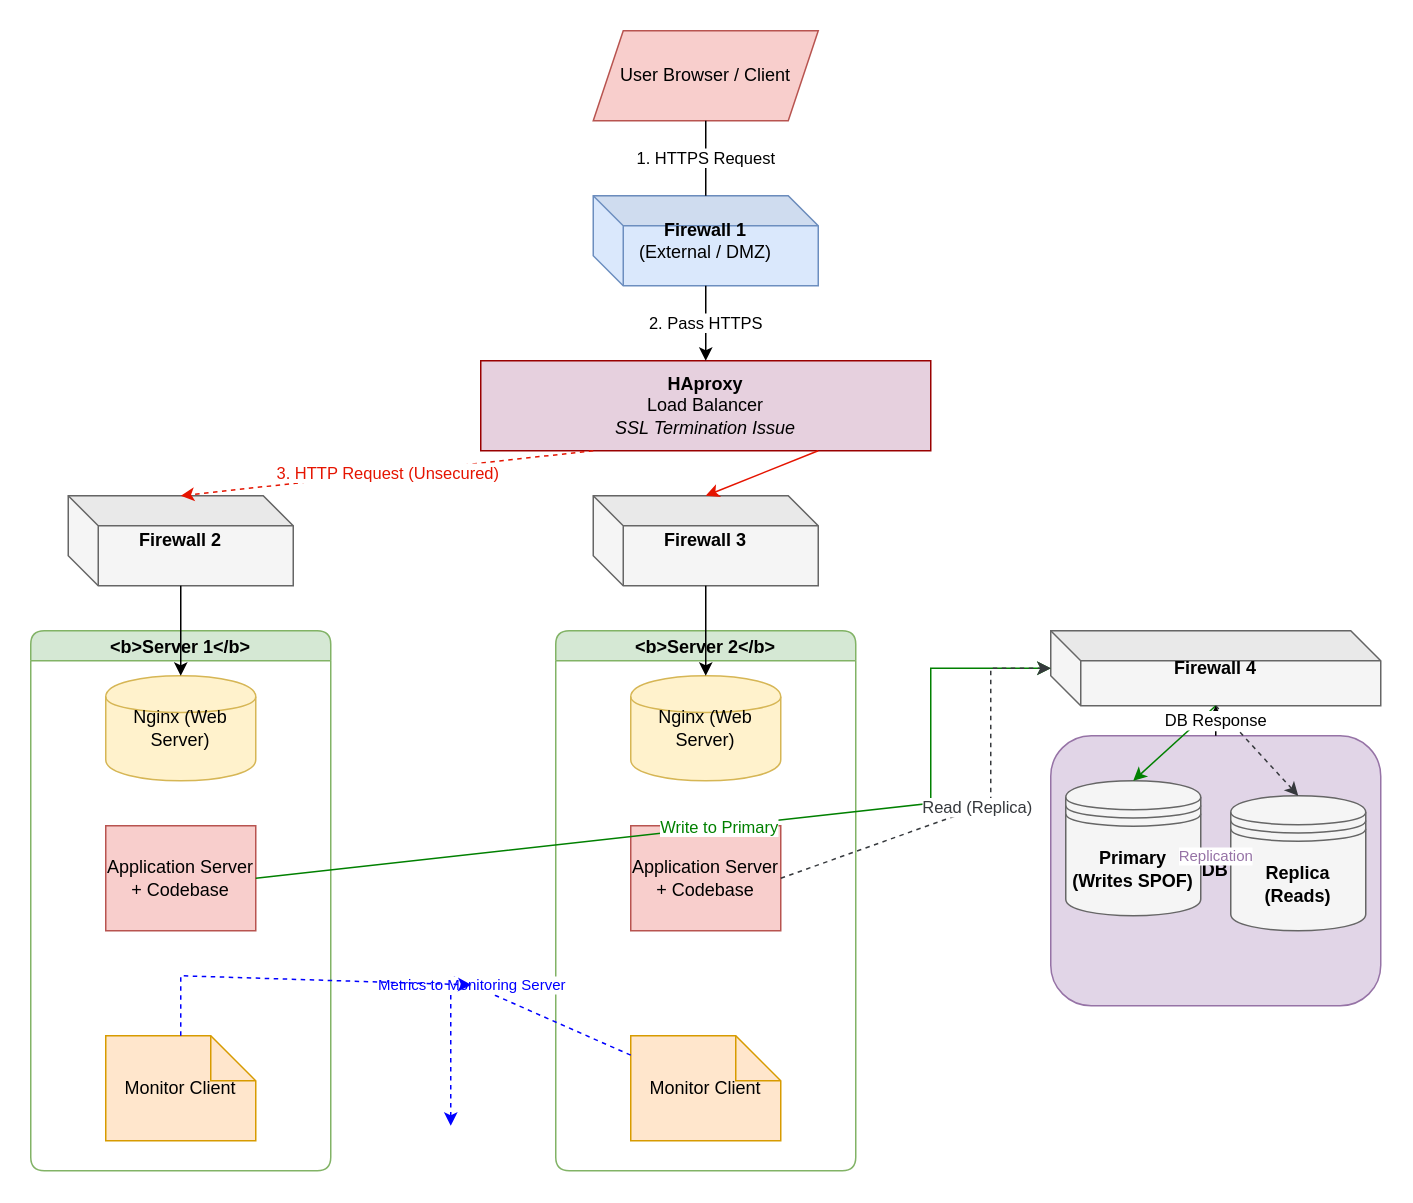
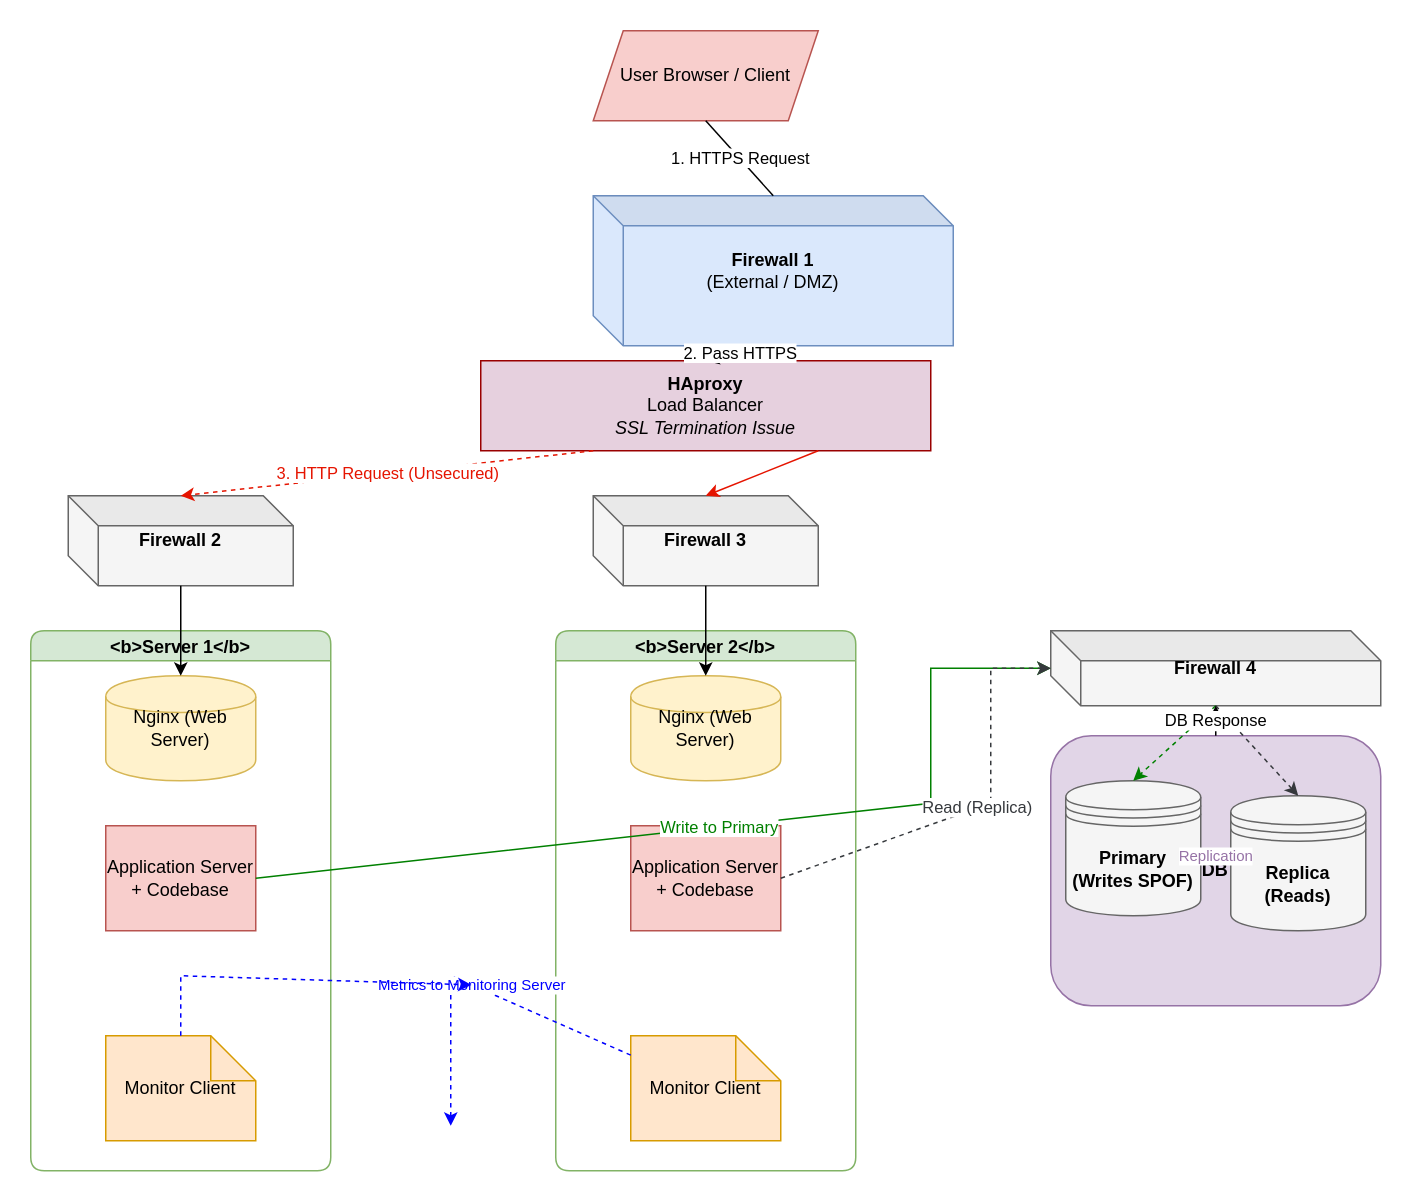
(706, 241) -> (773, 271)
(1165, 752) -> (1165, 752)
